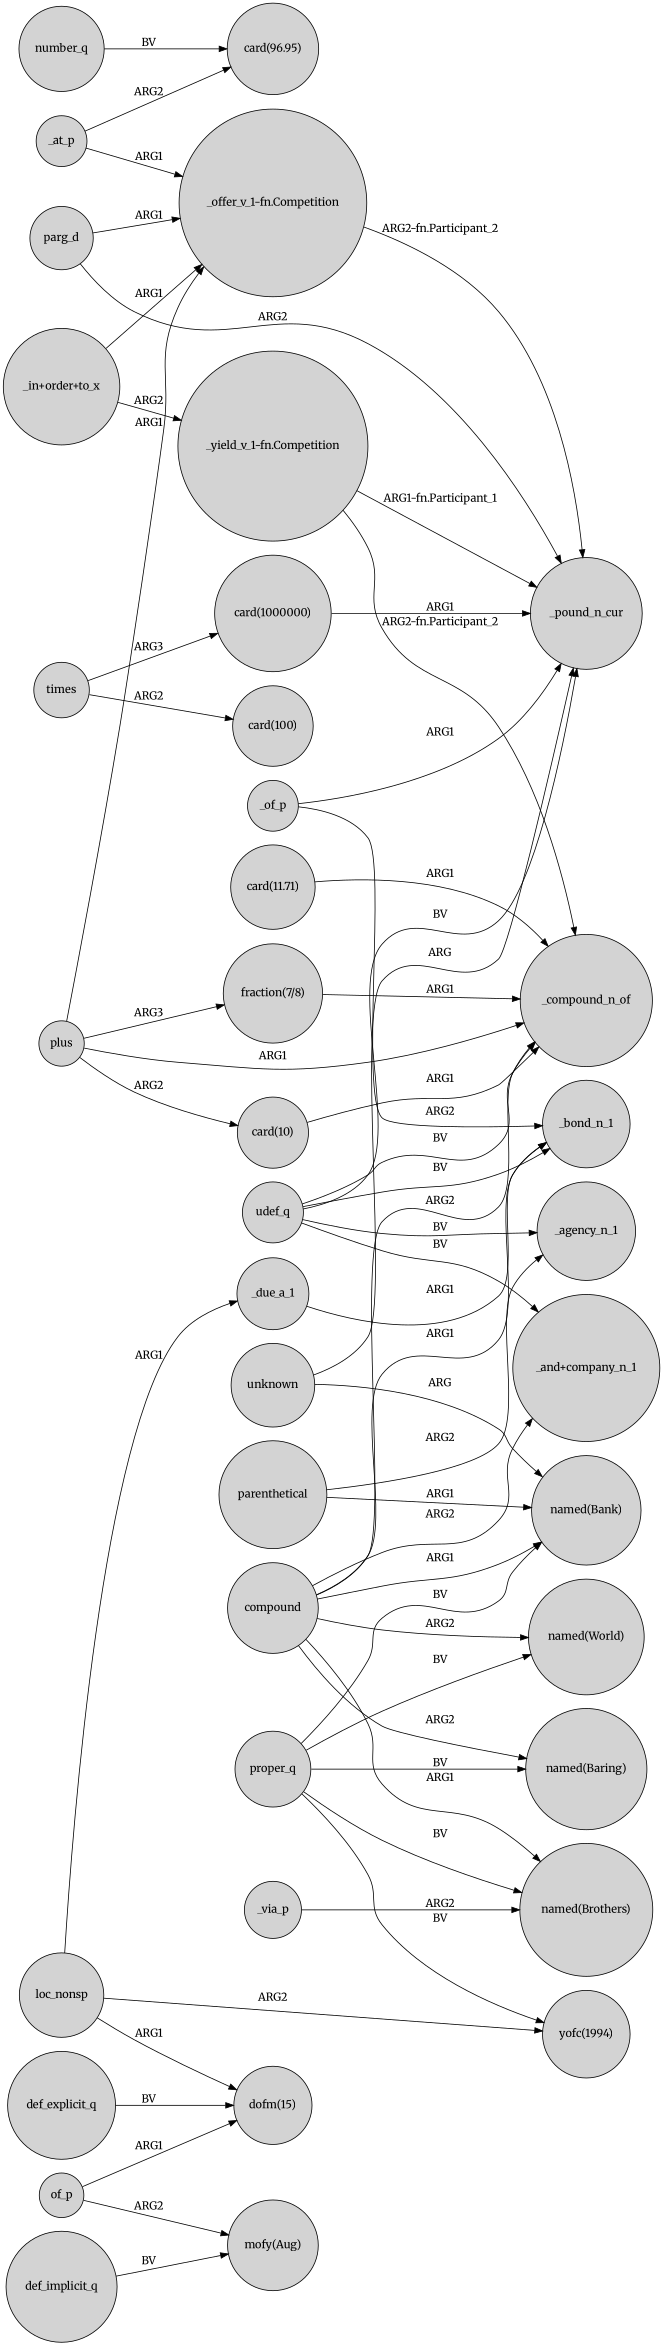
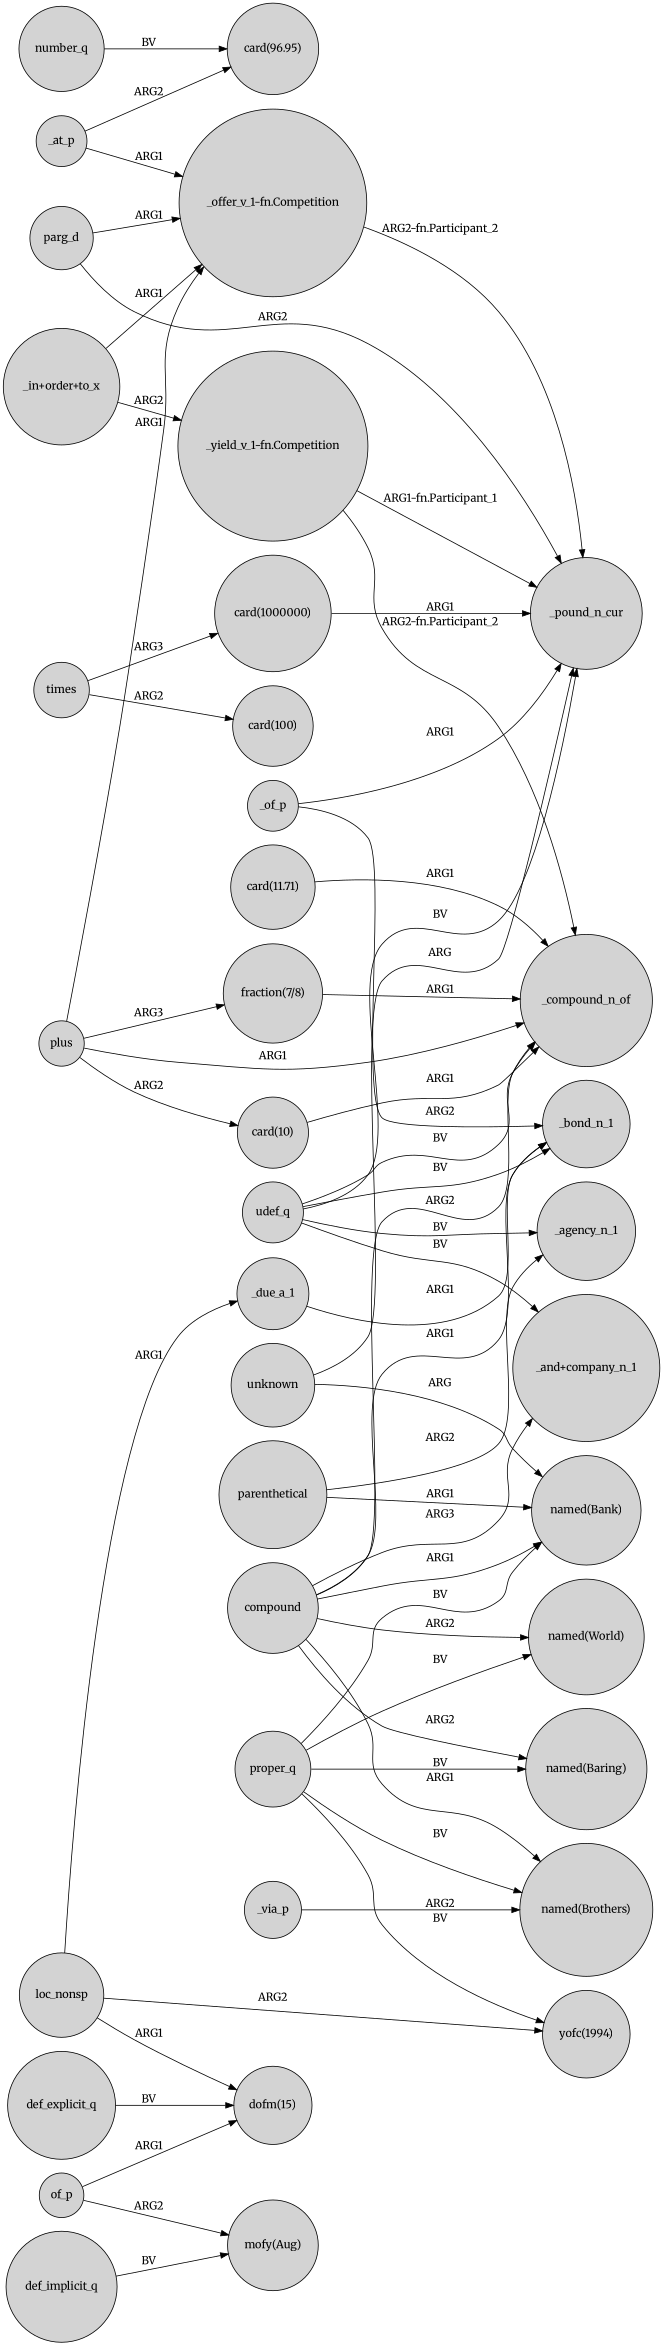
(440, 1515) -> (440, 1515)
